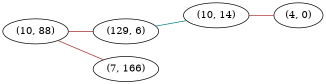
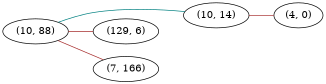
(171, 23) -> (121, 10)
